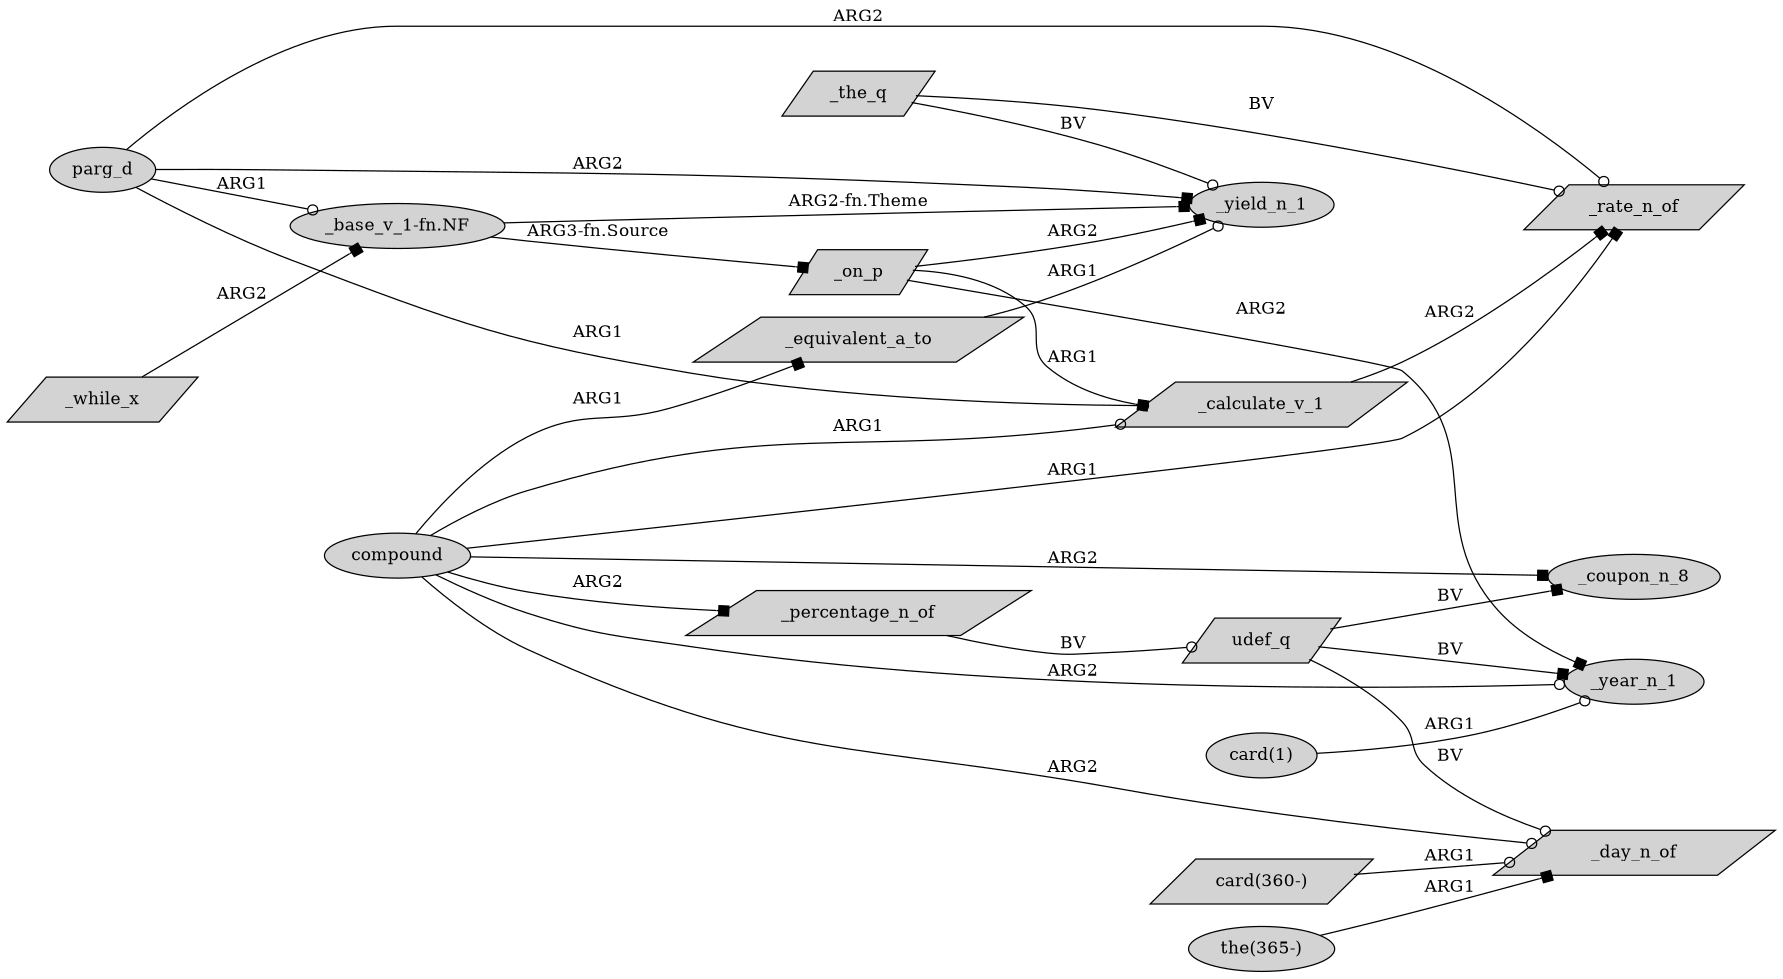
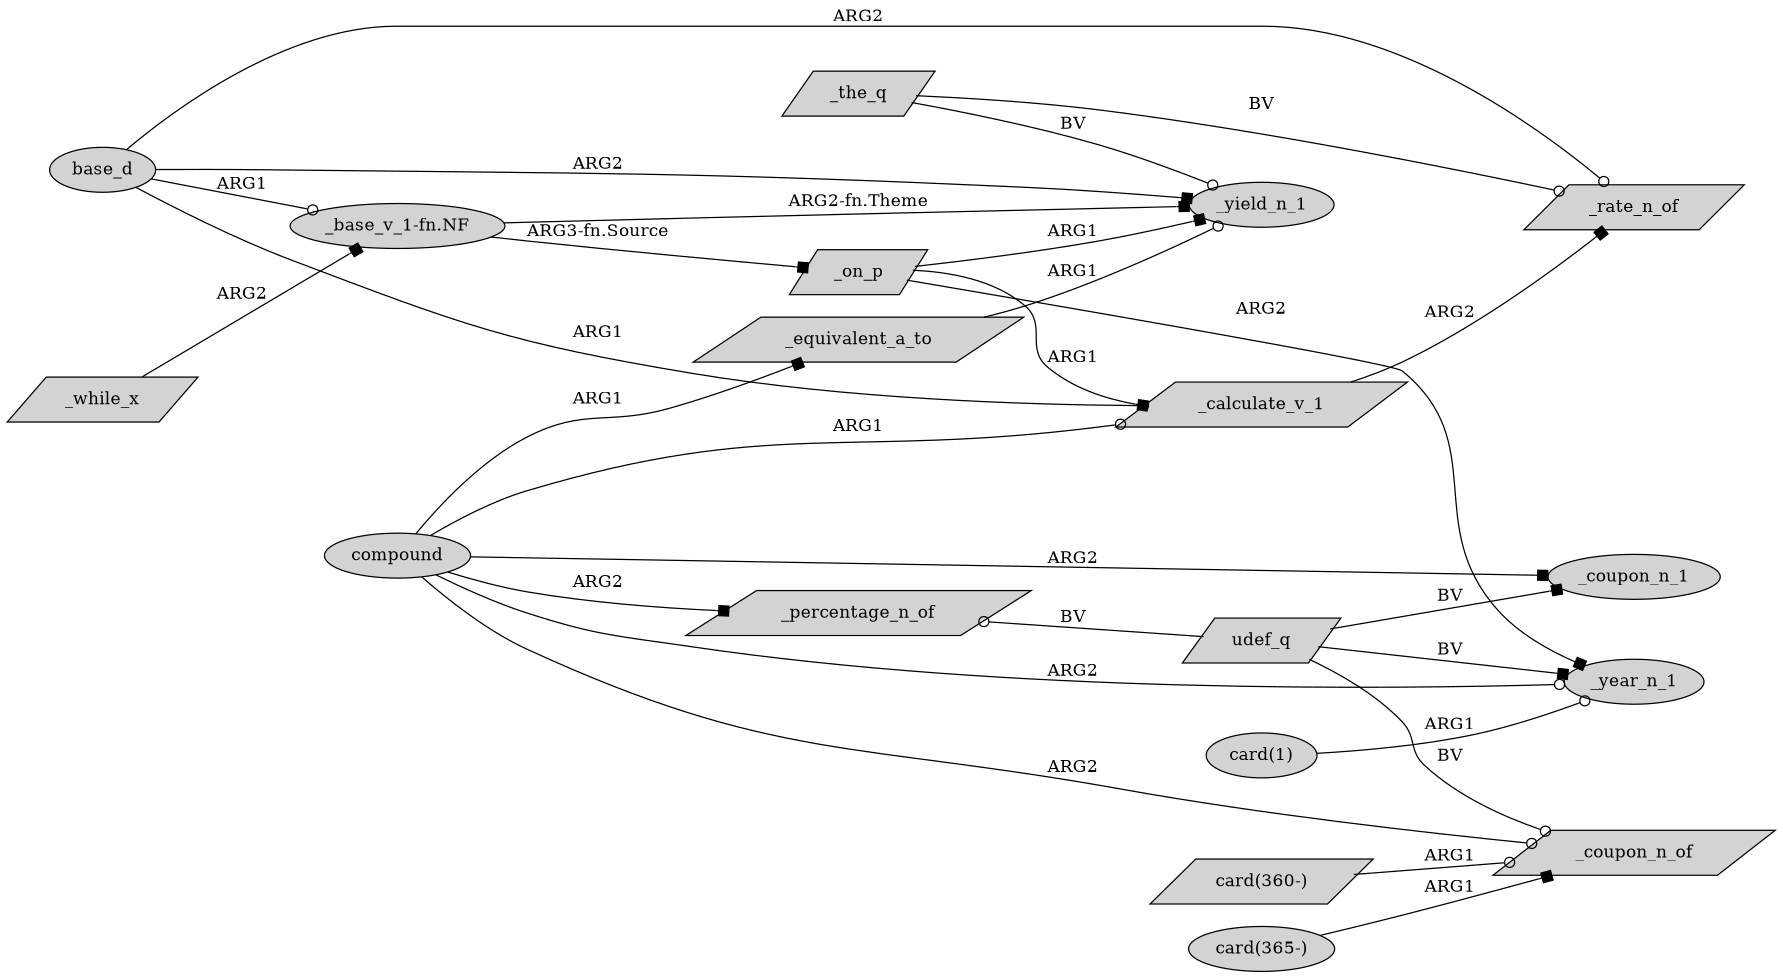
(103, 170) -> (103, 170)
(1073, 232) -> (1073, 232)
(1079, 480) -> none
(1634, 577) -> (1634, 577)
(1066, 654) -> (1096, 629)
(1634, 853) -> (1634, 853)
(1262, 949) -> (1262, 949)
